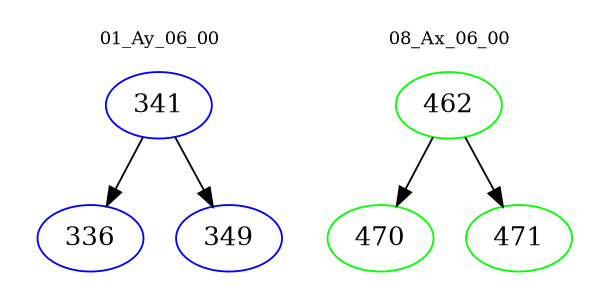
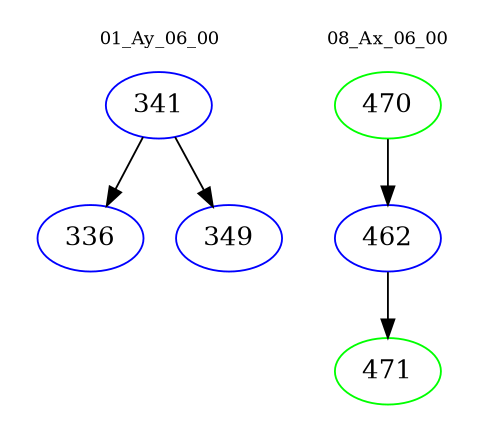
(449, 105) -> (388, 238)
(419, 163) -> (388, 163)
